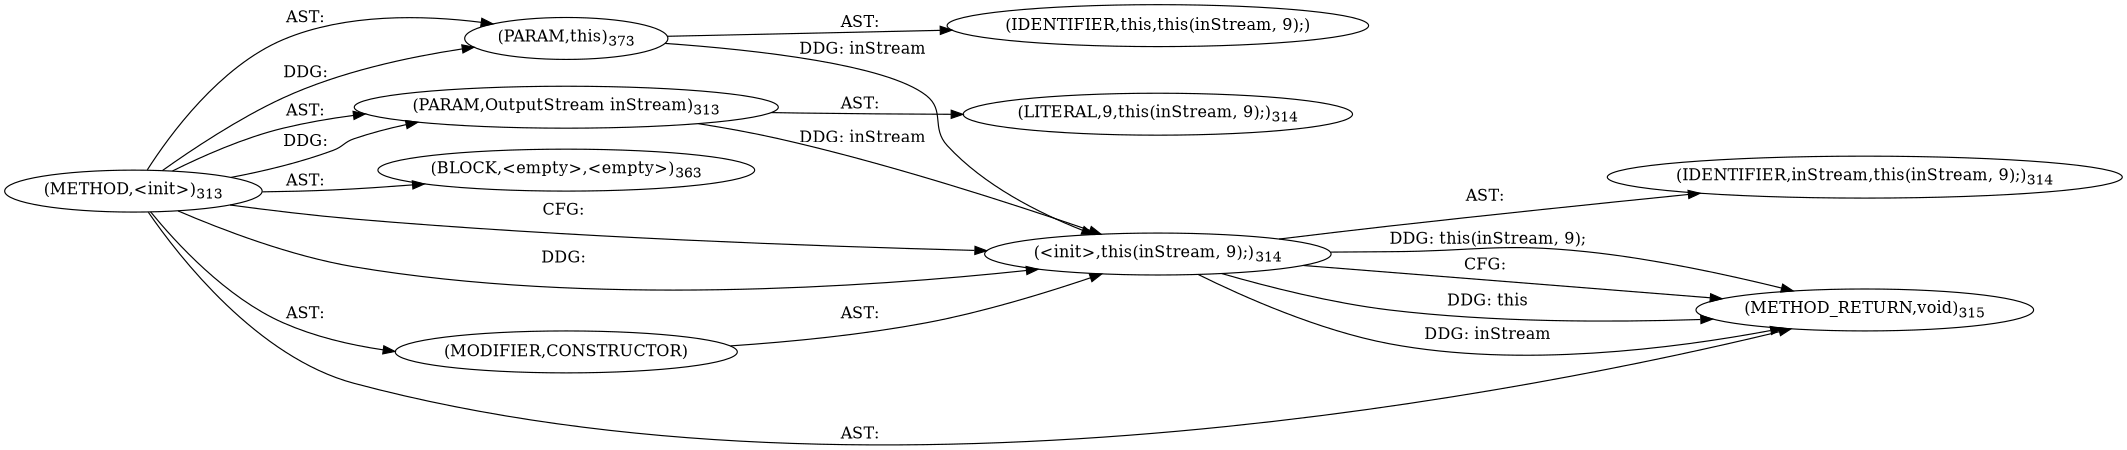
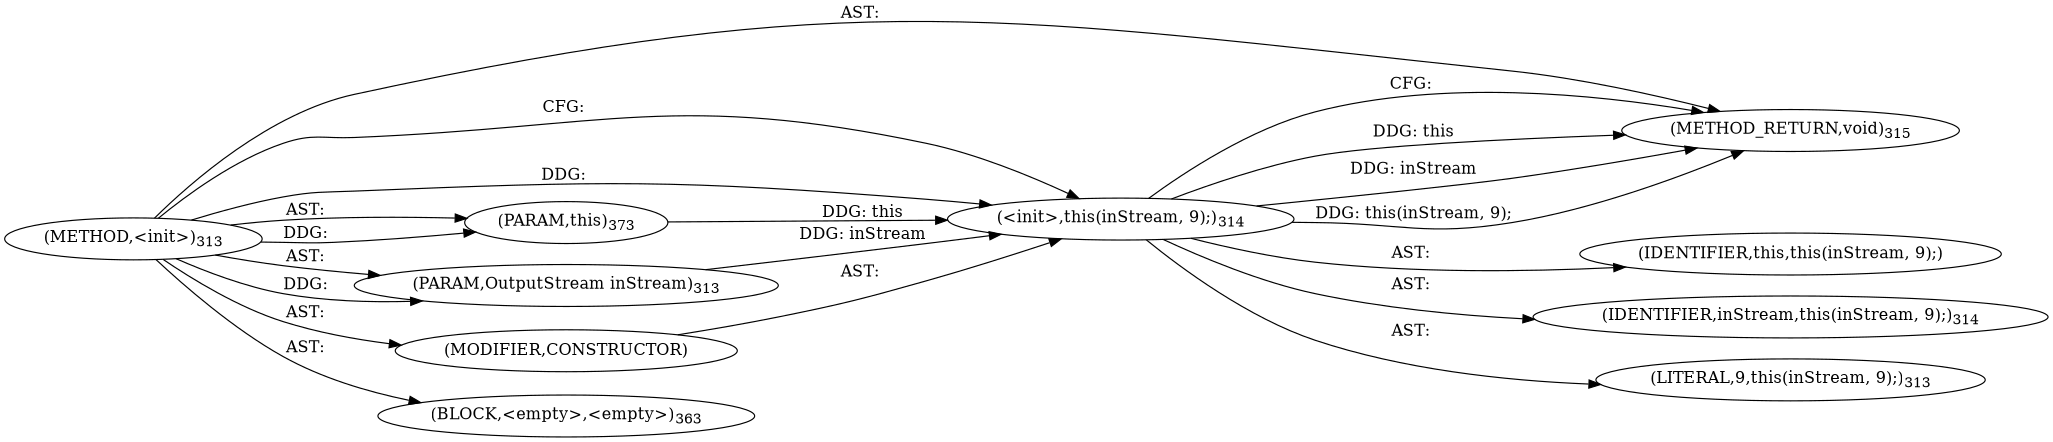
(804, 33) -> (1401, 269)
(863, 50) -> (863, 213)
(1285, 112) -> (1918, 378)
(861, 114) -> (1354, 352)
